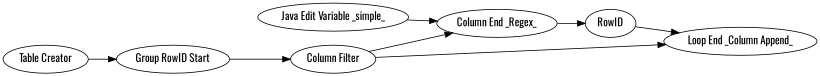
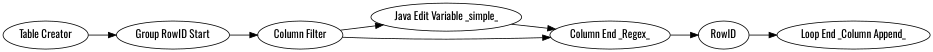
(517, 51) -> (358, 28)
